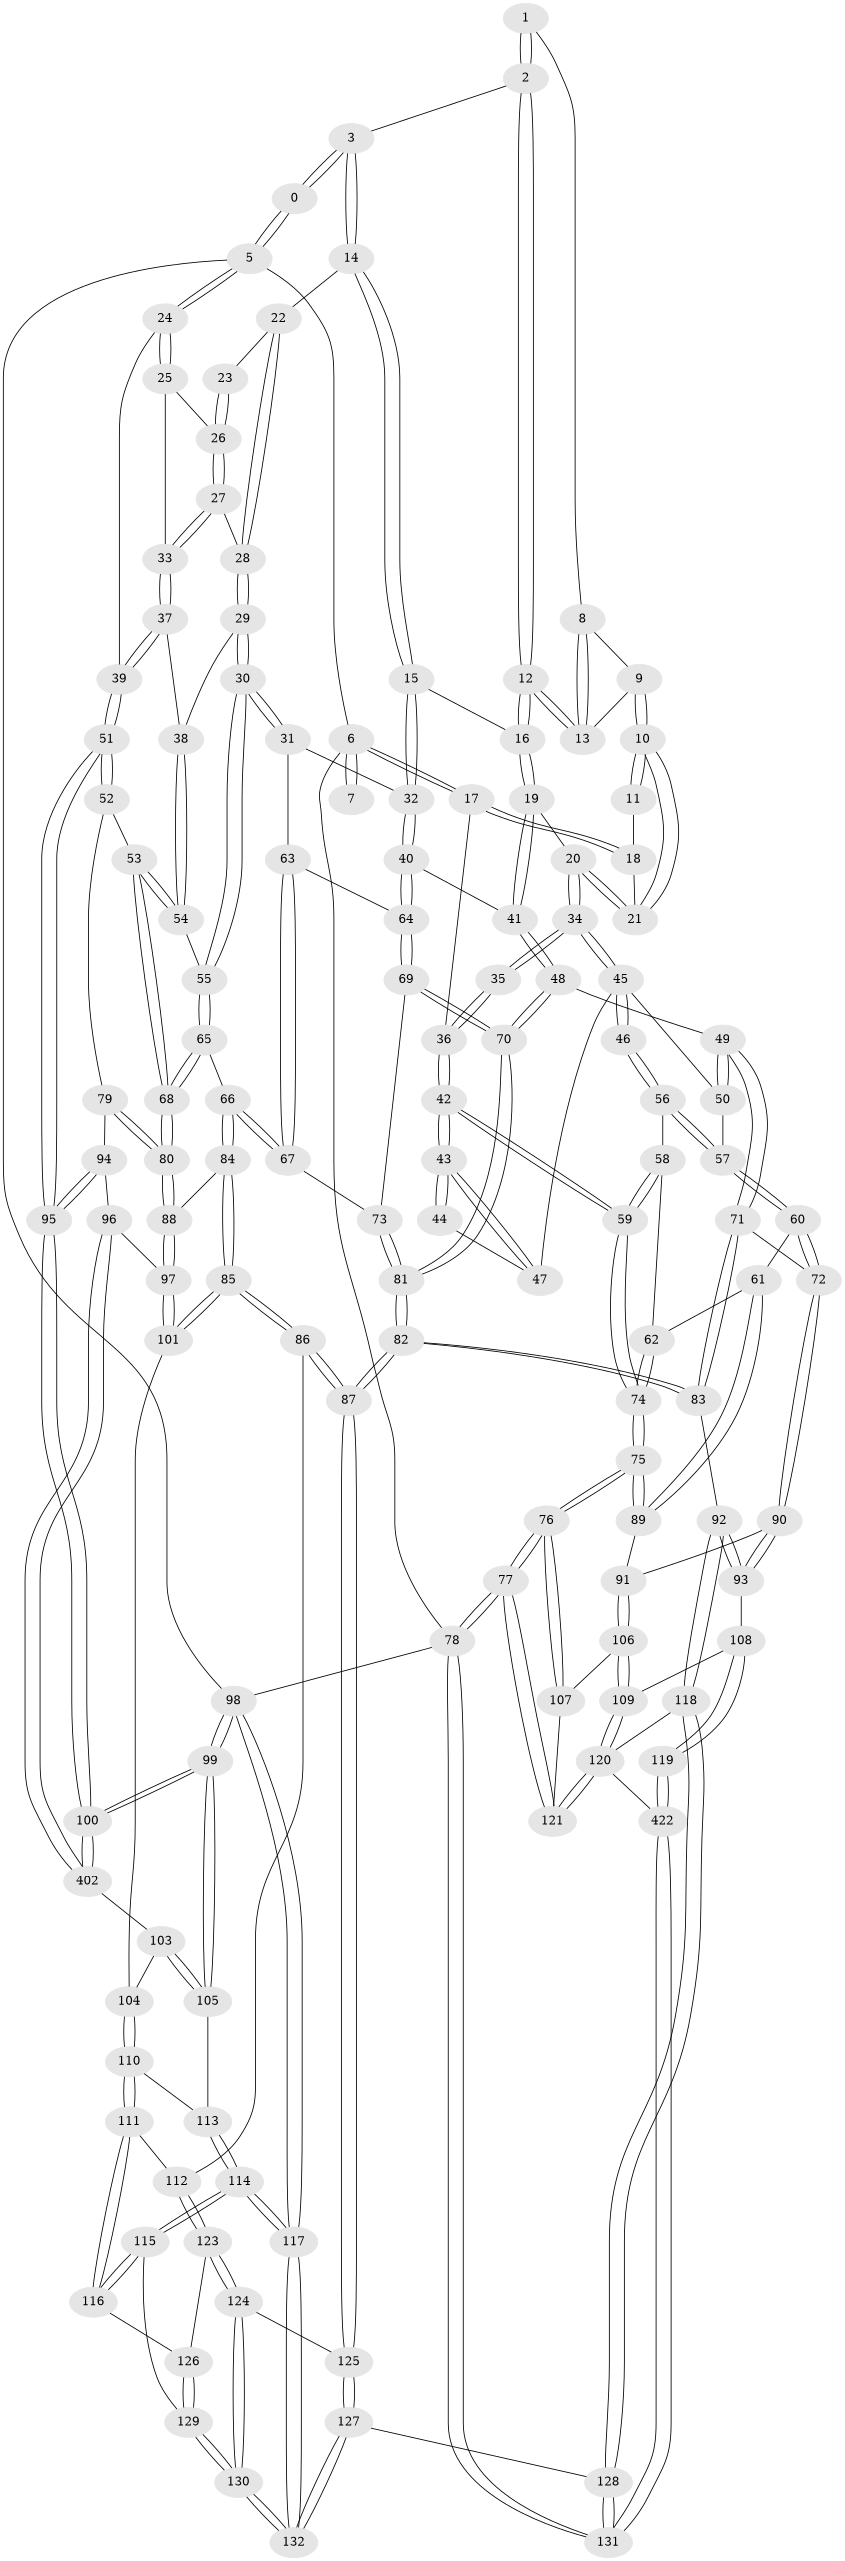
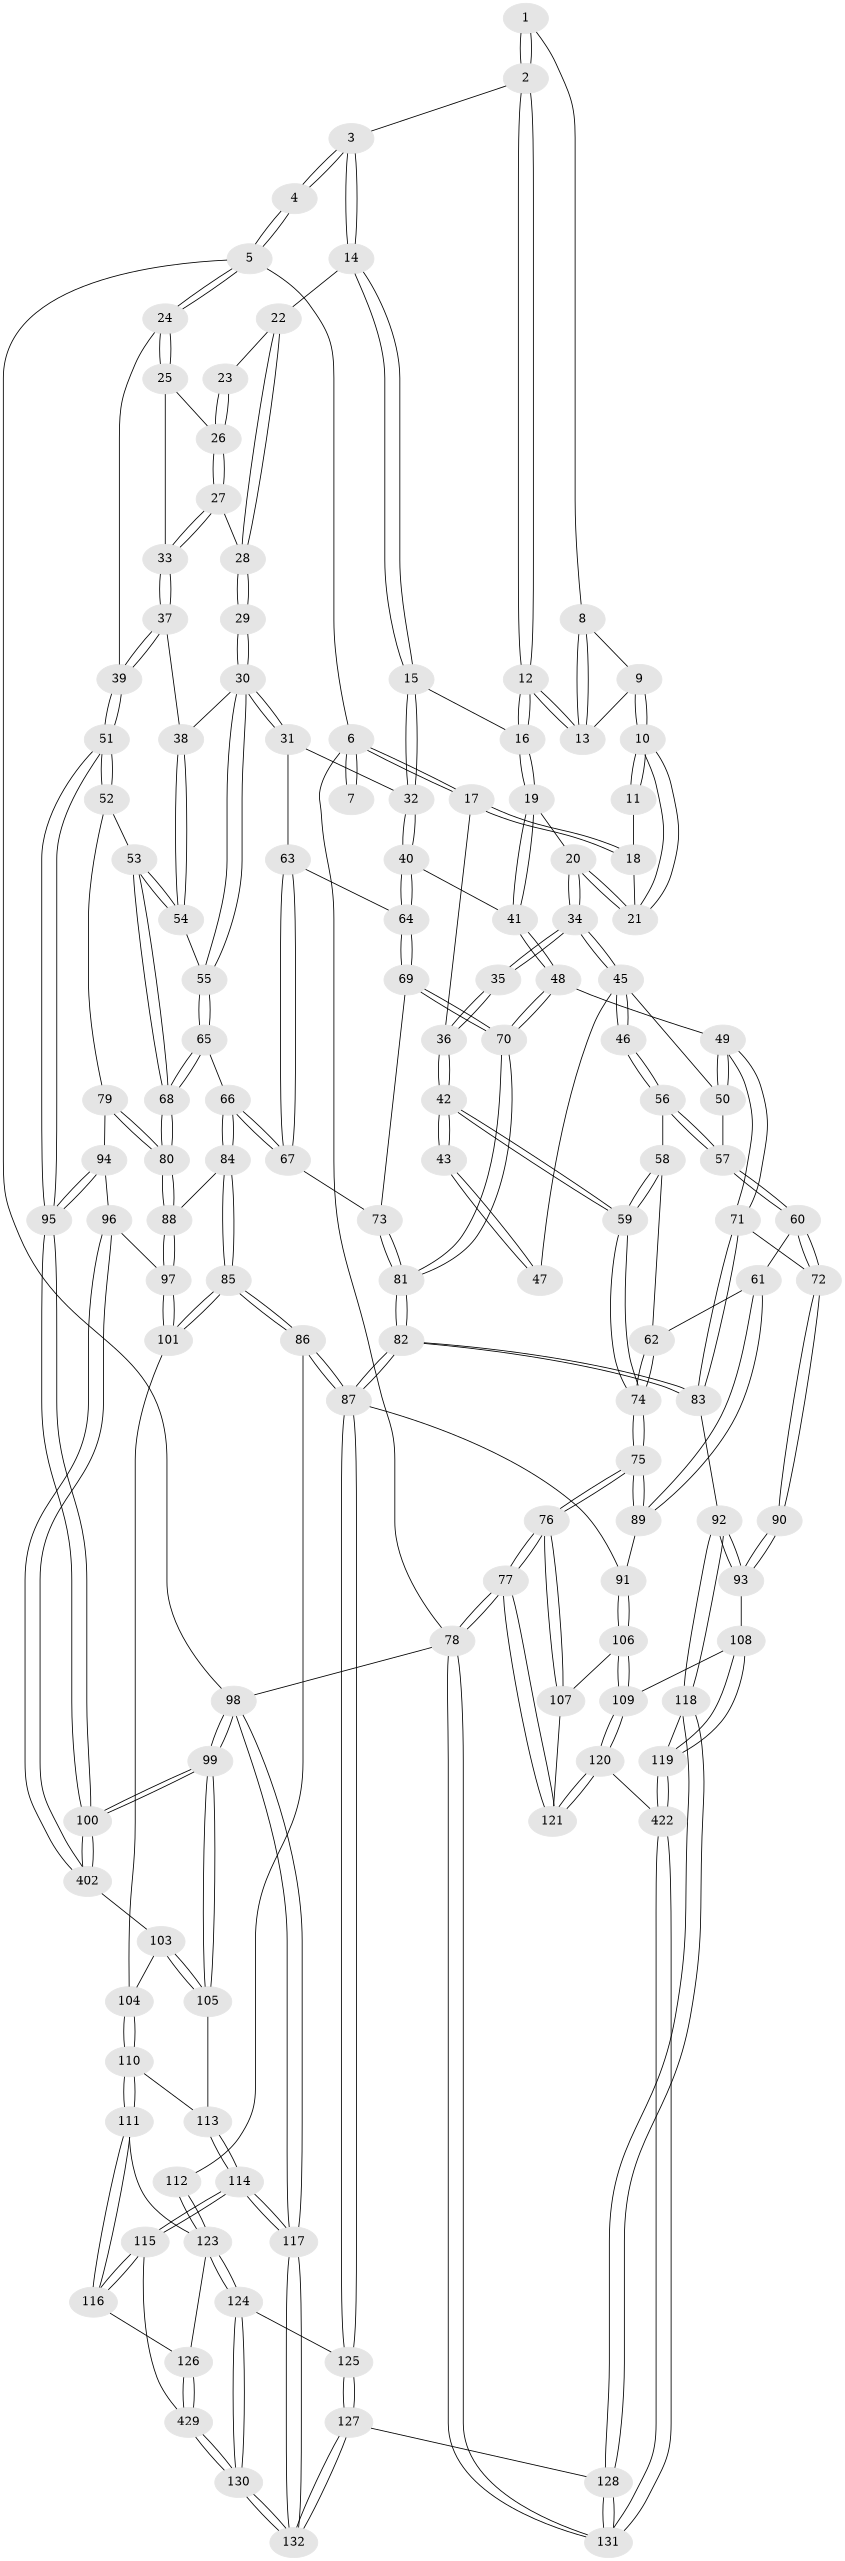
(295, 199) -> (295, 199)
(206, 677) -> (212, 710)
(440, 1220) -> none
(700, 1555) -> (511, 1462)
(643, 1731) -> (675, 1731)
(153, 2152) -> (144, 2195)
(189, 2422) -> (189, 2422)
